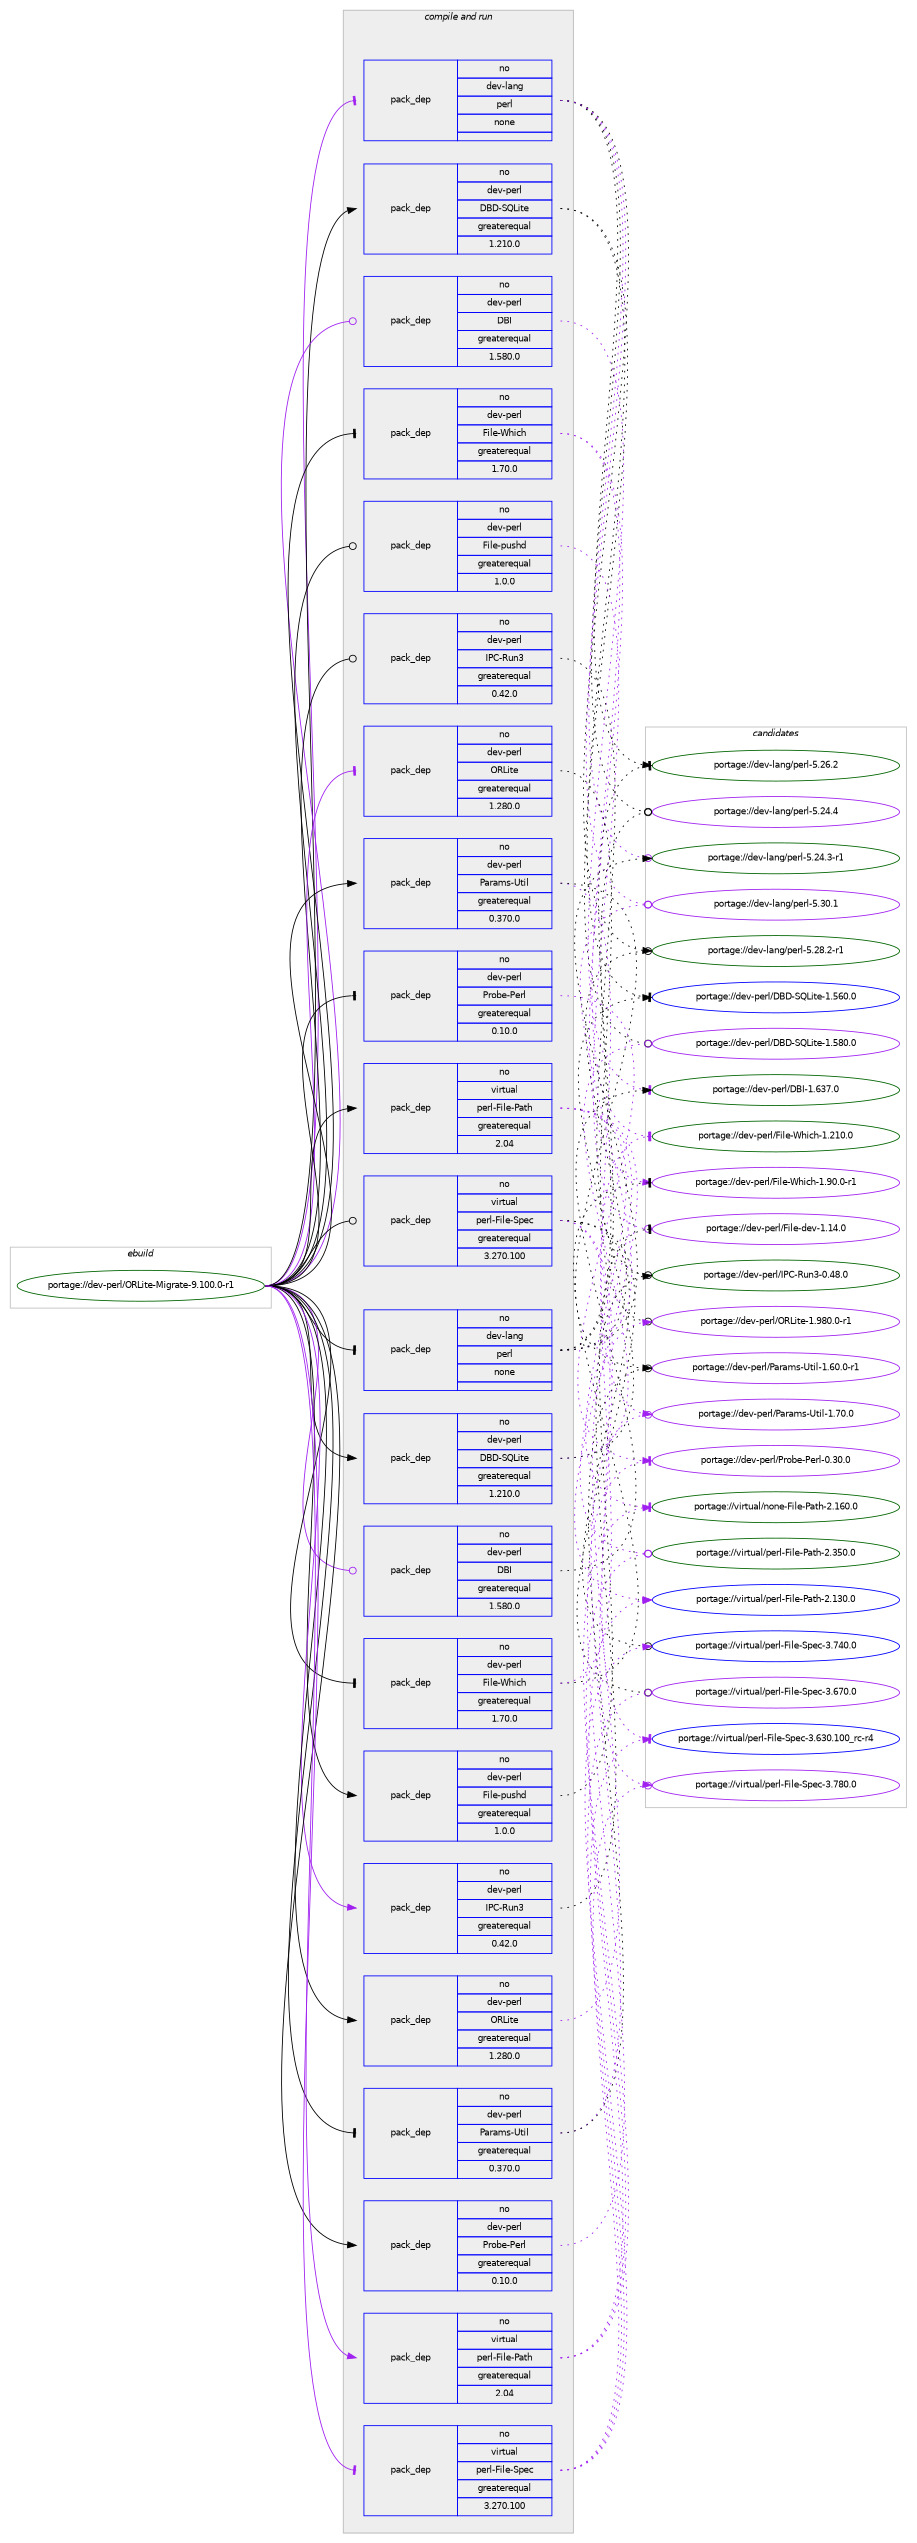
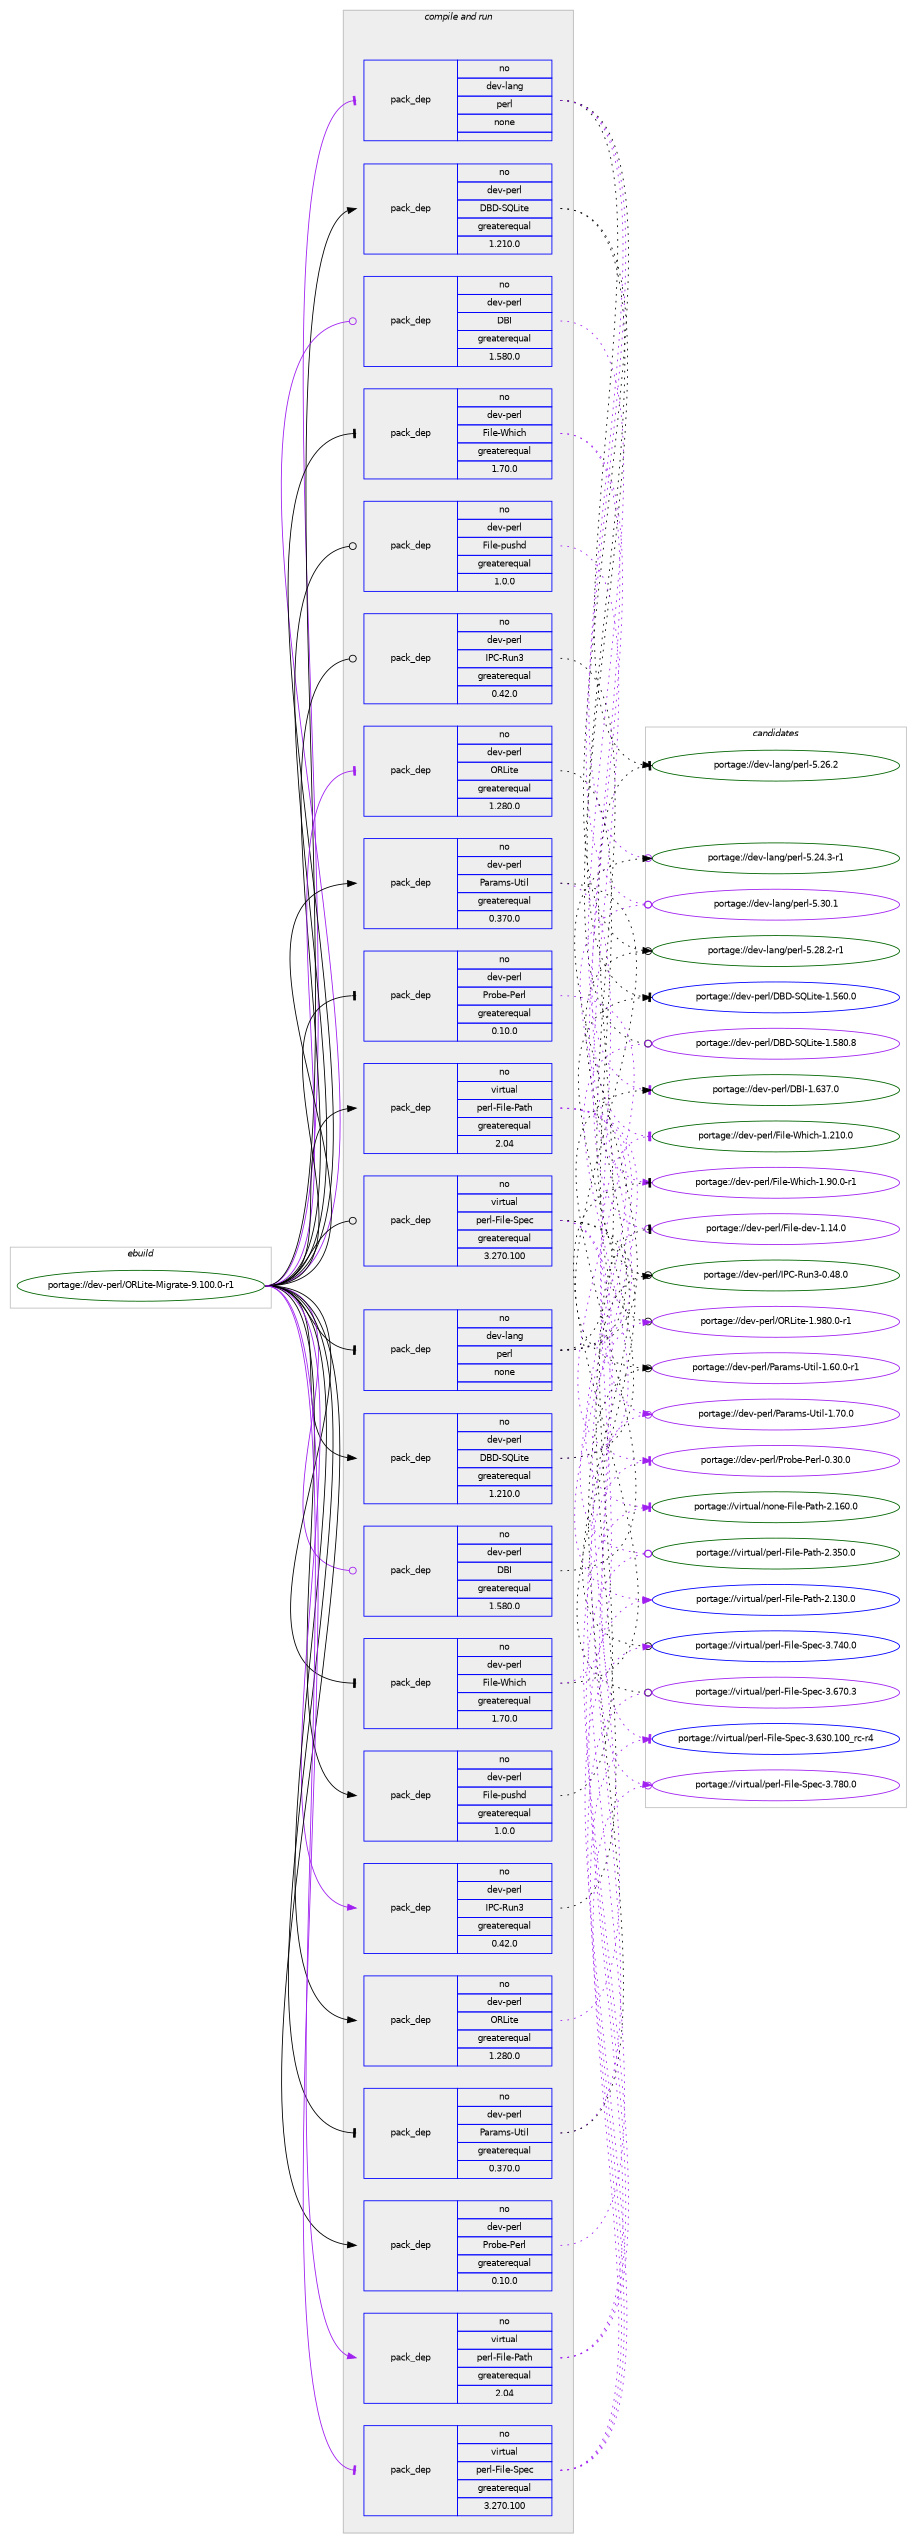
(776, 812) -> none
(776, 1044) -> (776, 1044)
(776, 1693) -> (776, 1693)
